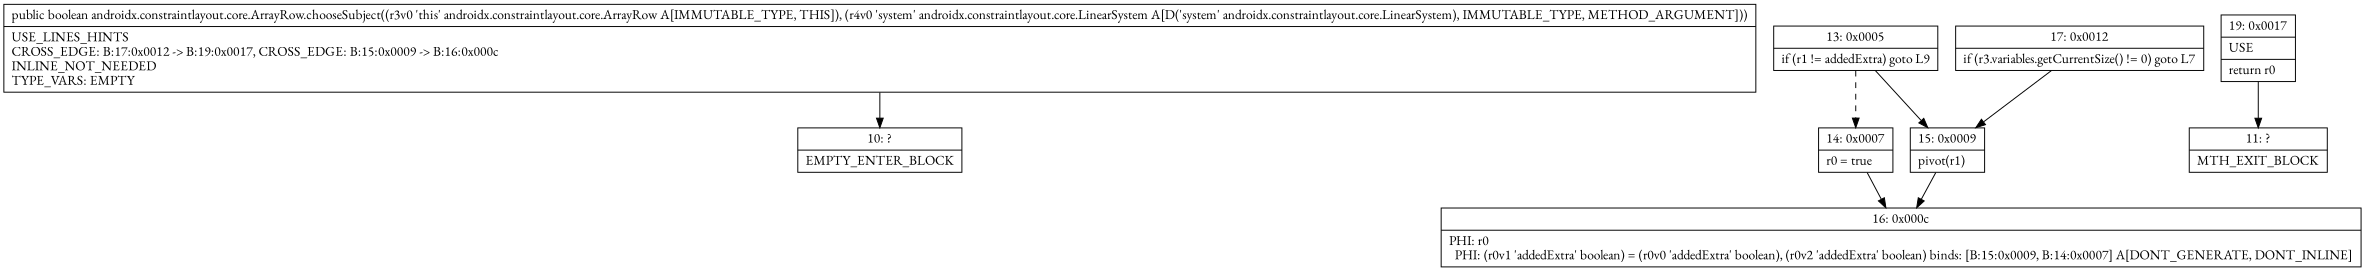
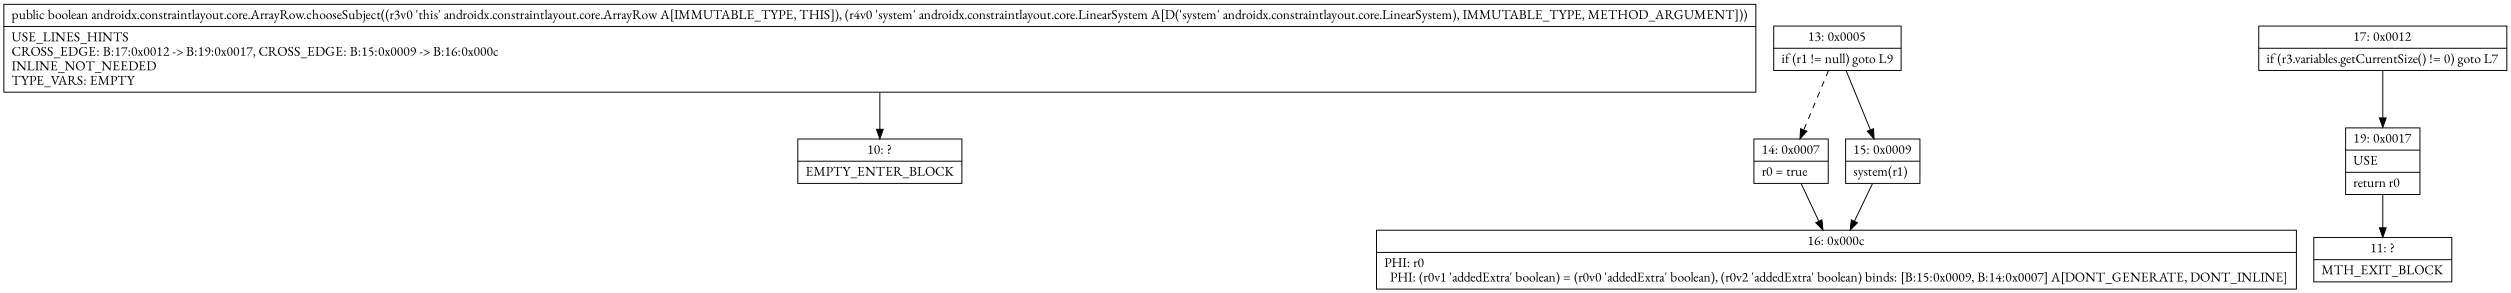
(1856, 59) -> (1837, 59)
(2017, 96) -> (2383, 94)
(1942, 161) -> (1881, 172)
